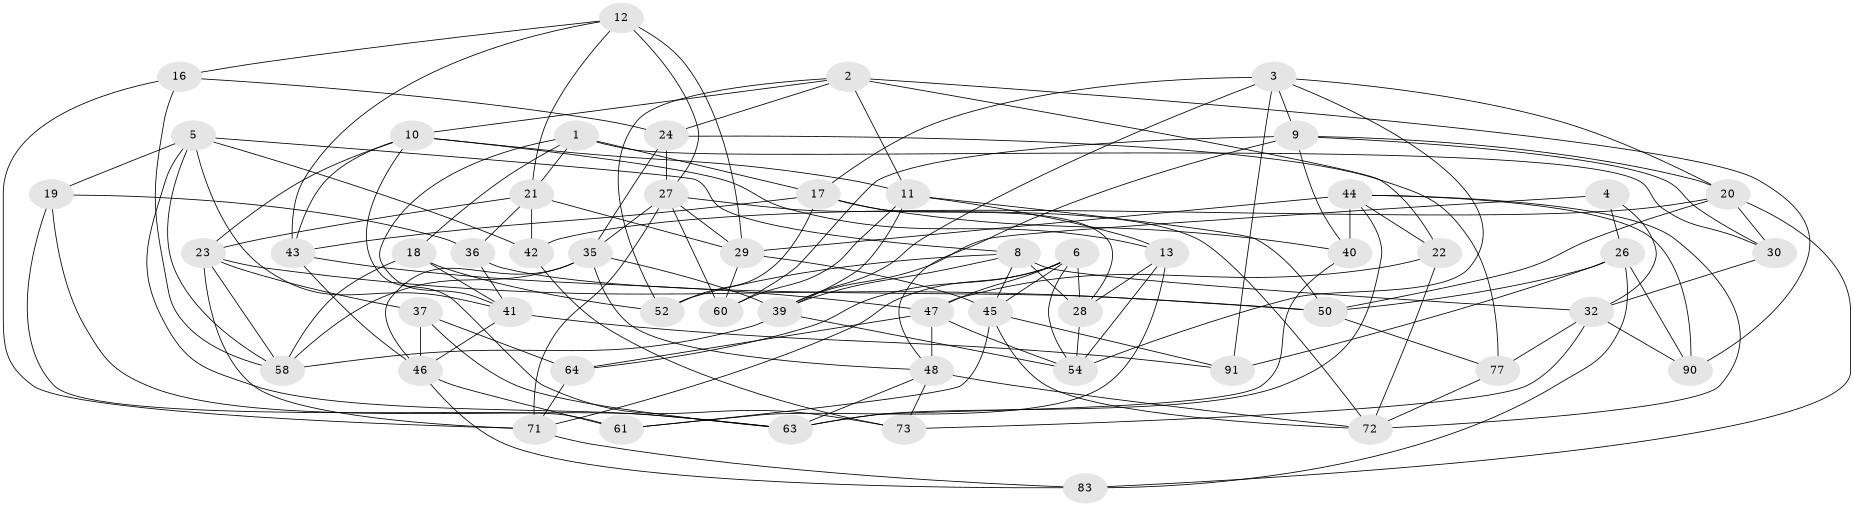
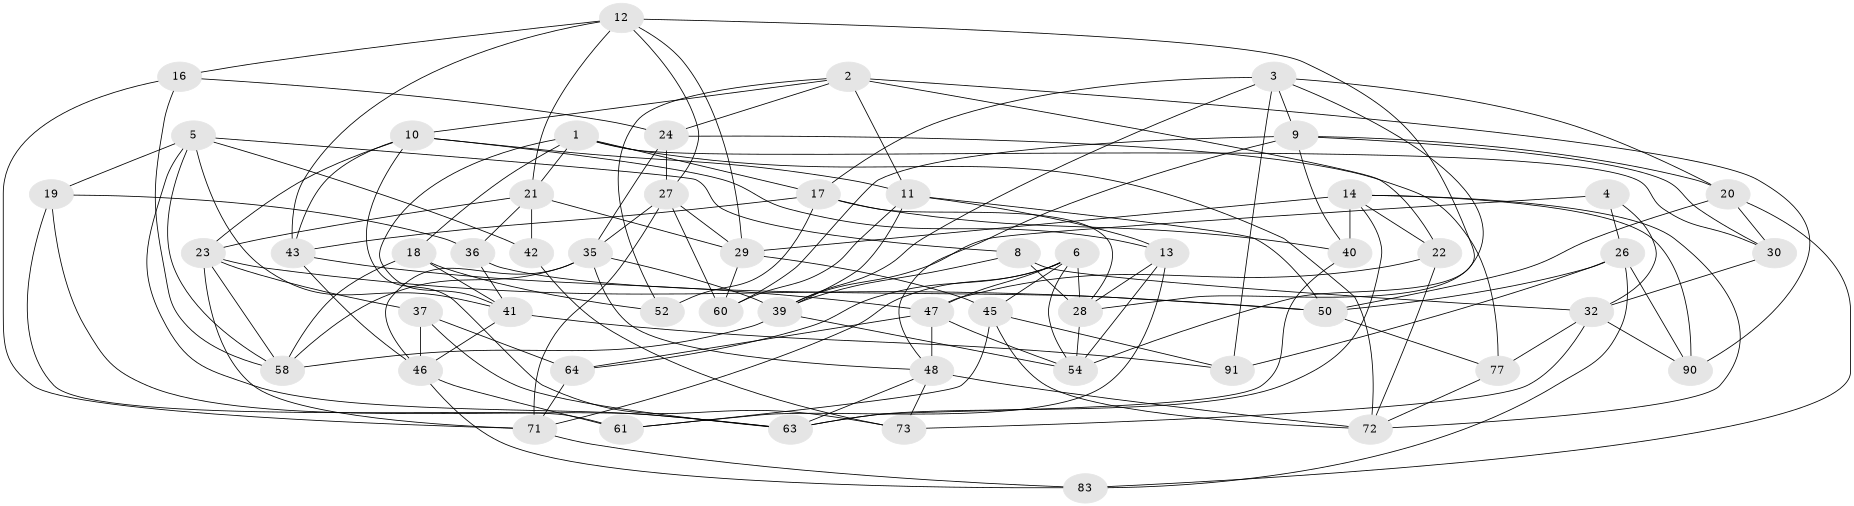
none -> (1301, 61)
(1350, 194) -> (1350, 194)
(1098, 211) -> none
(1194, 238) -> (1028, 169)
(812, 272) -> none
(1005, 282) -> none
